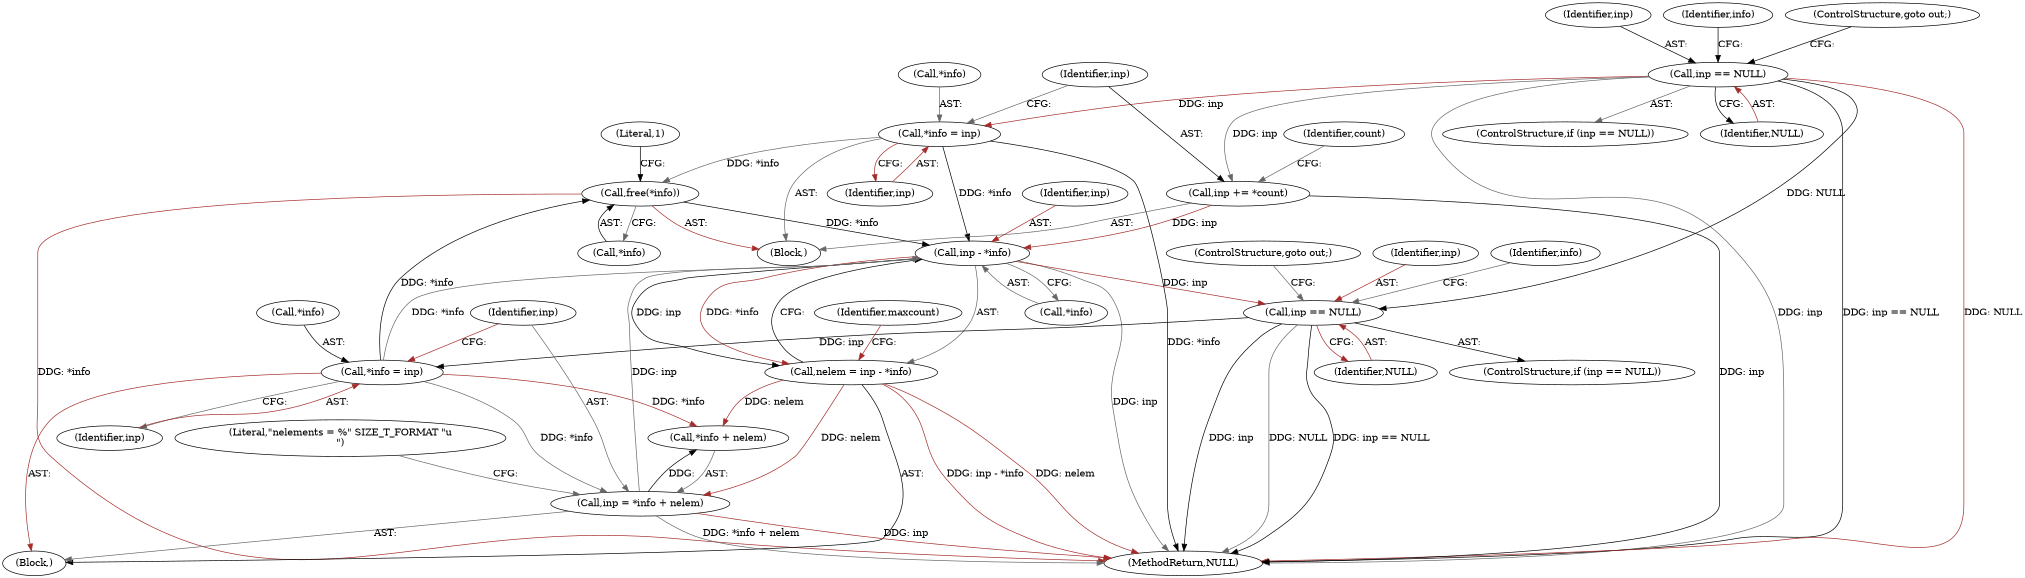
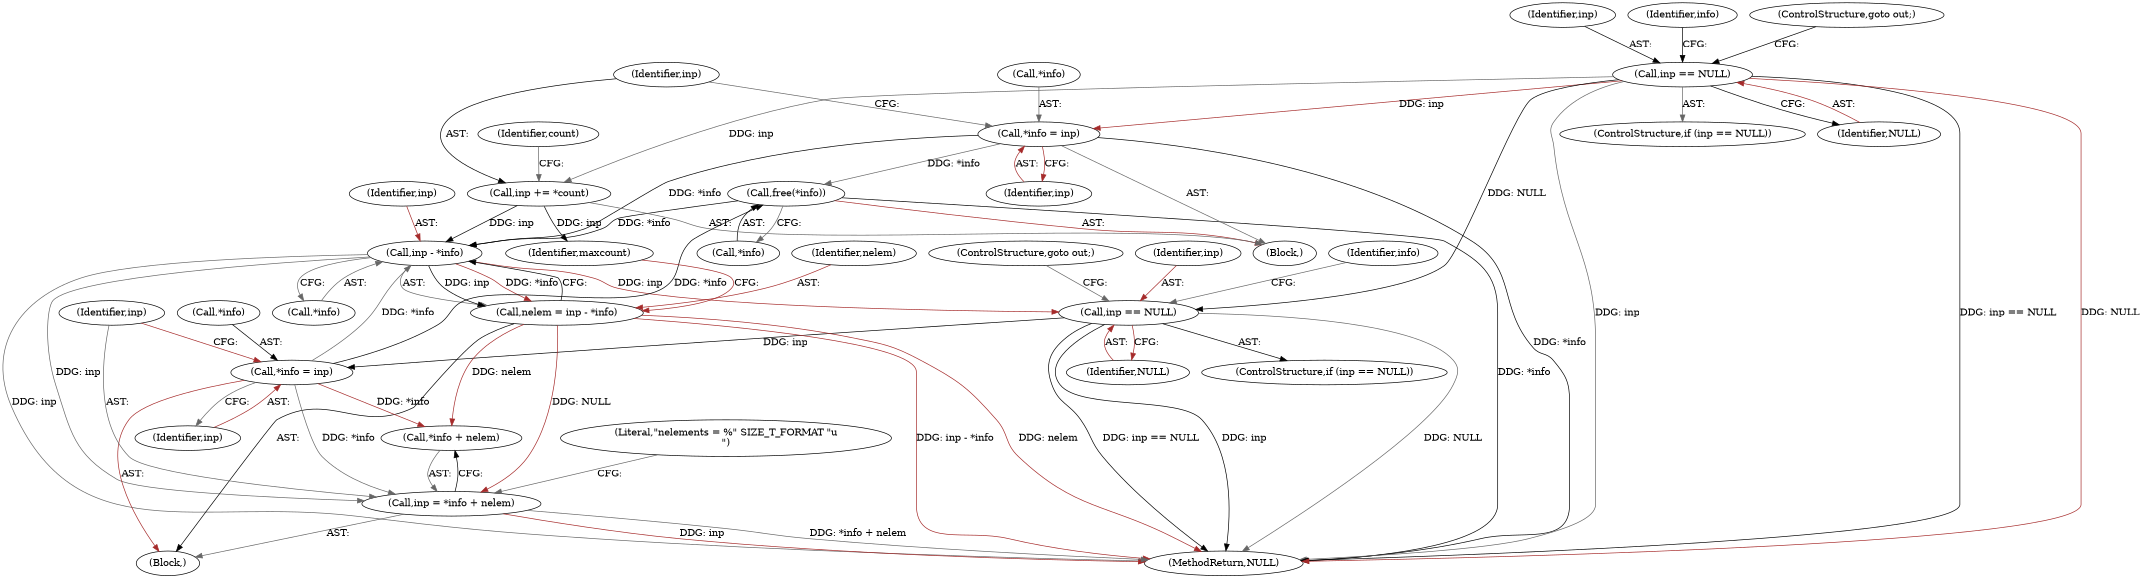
(640, 134) -> none
(1123, 232) -> (485, 222)
none -> (854, 253)
(645, 278) -> (50, 361)
(1719, 399) -> (552, 222)
(851, 438) -> (581, 402)
(683, 474) -> (472, 474)
(183, 539) -> (1390, 235)
